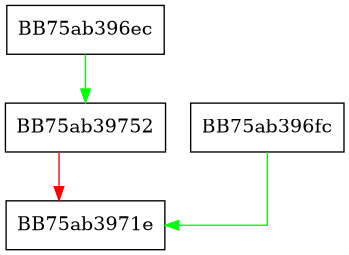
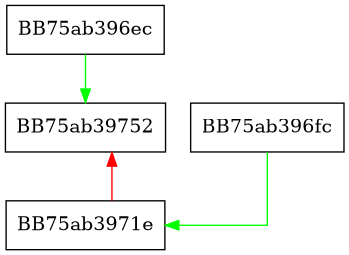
(59, 169) -> (112, 183)
